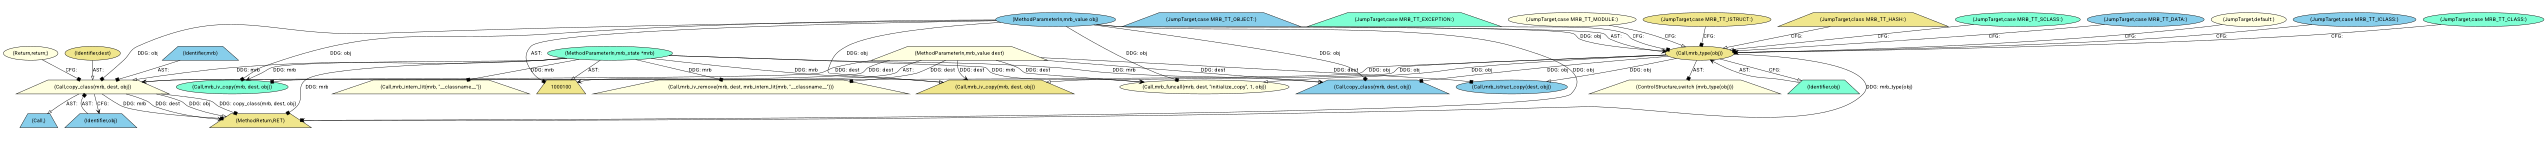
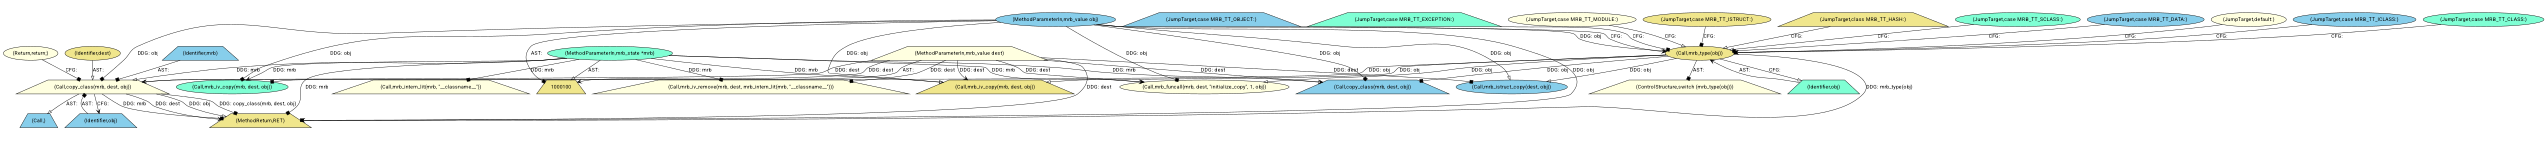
(1617, 36) -> (1617, 36)
none -> (1308, 43)
none -> (770, 116)
